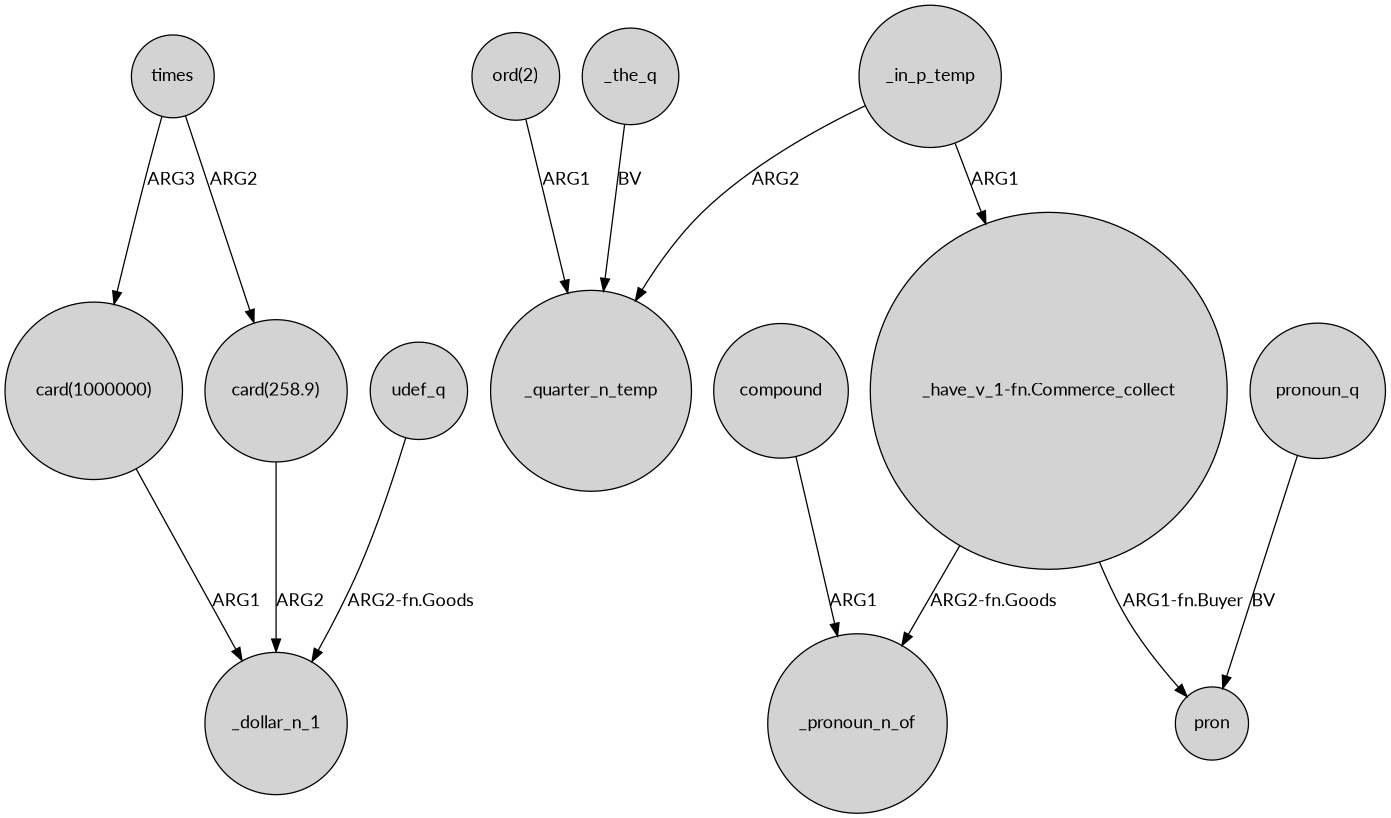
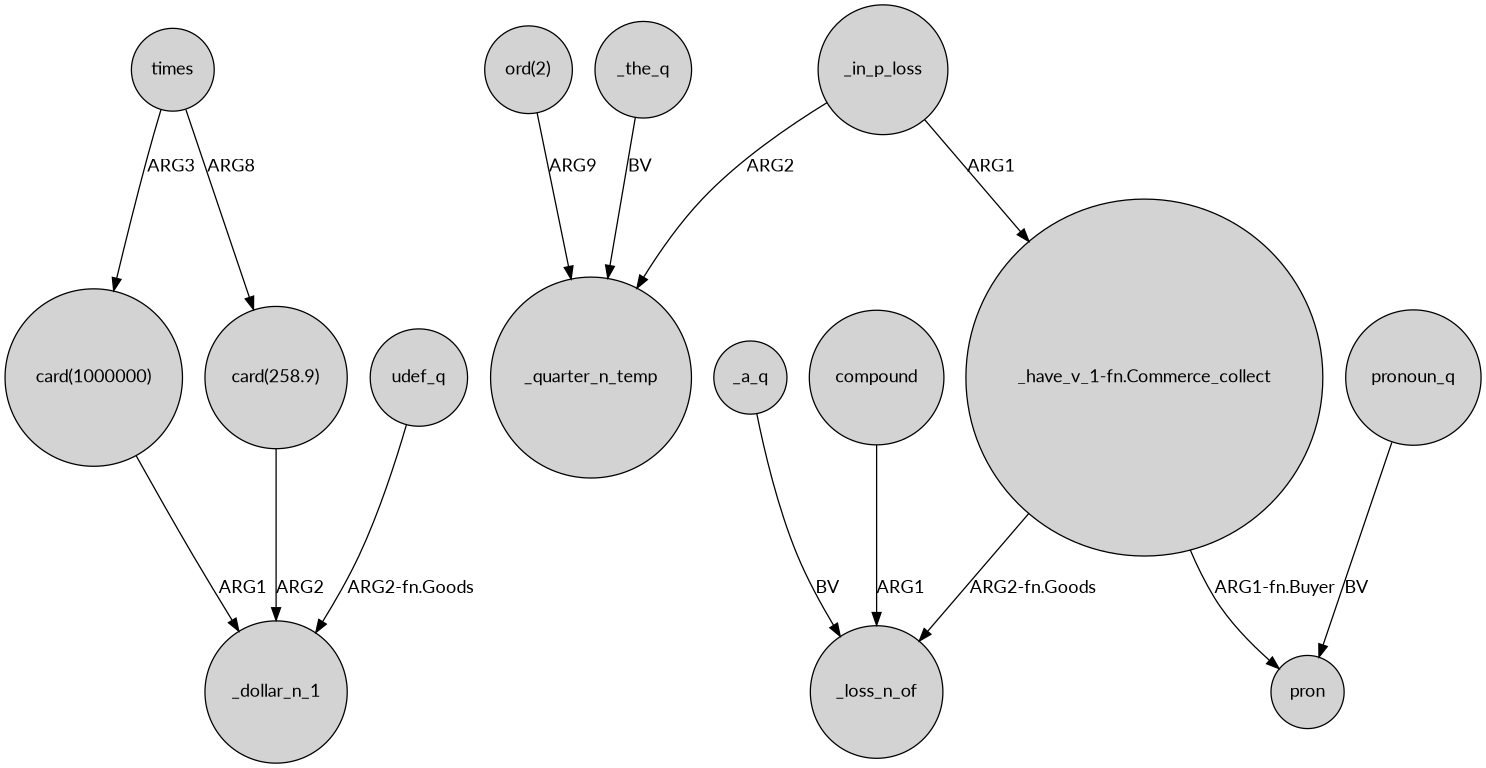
(930, 76) -> (883, 70)
(234, 180) -> (231, 167)
(567, 180) -> (573, 167)
none -> (750, 378)
(857, 724) -> (877, 692)
